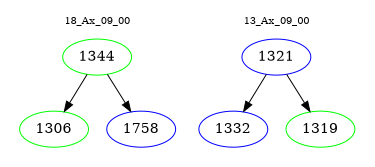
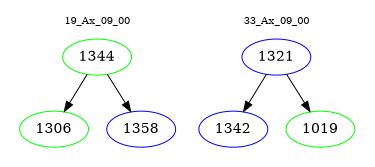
(98, 22) -> (98, 22)
(277, 22) -> (277, 22)
(141, 129) -> (141, 129)
(233, 129) -> (233, 129)
(320, 129) -> (320, 129)
